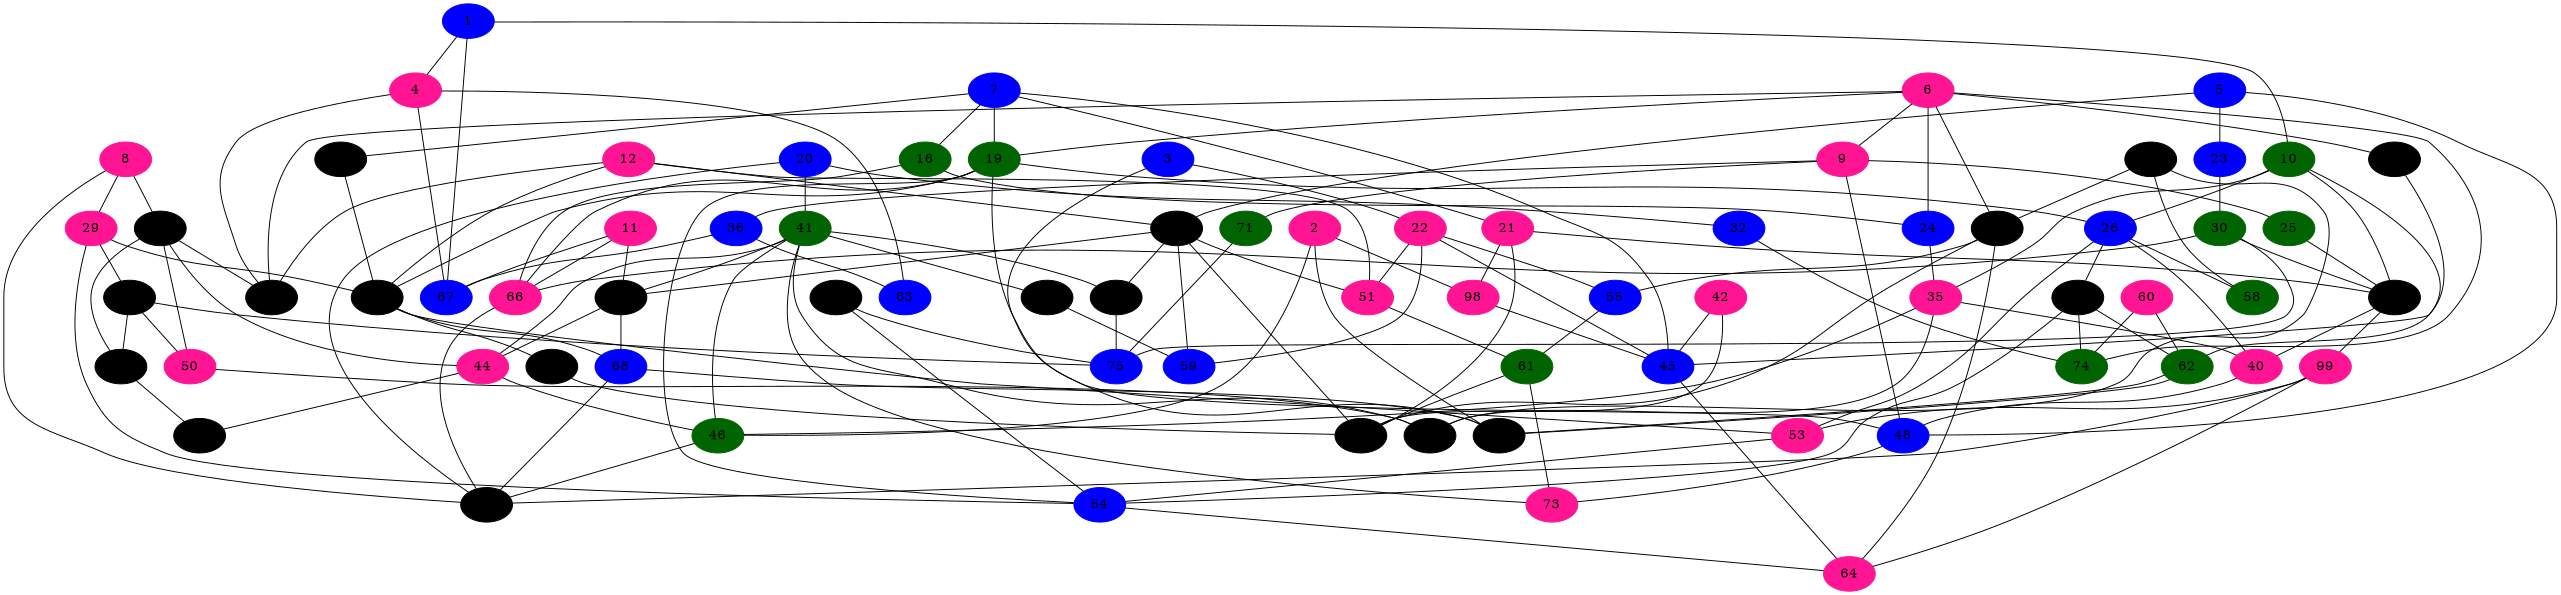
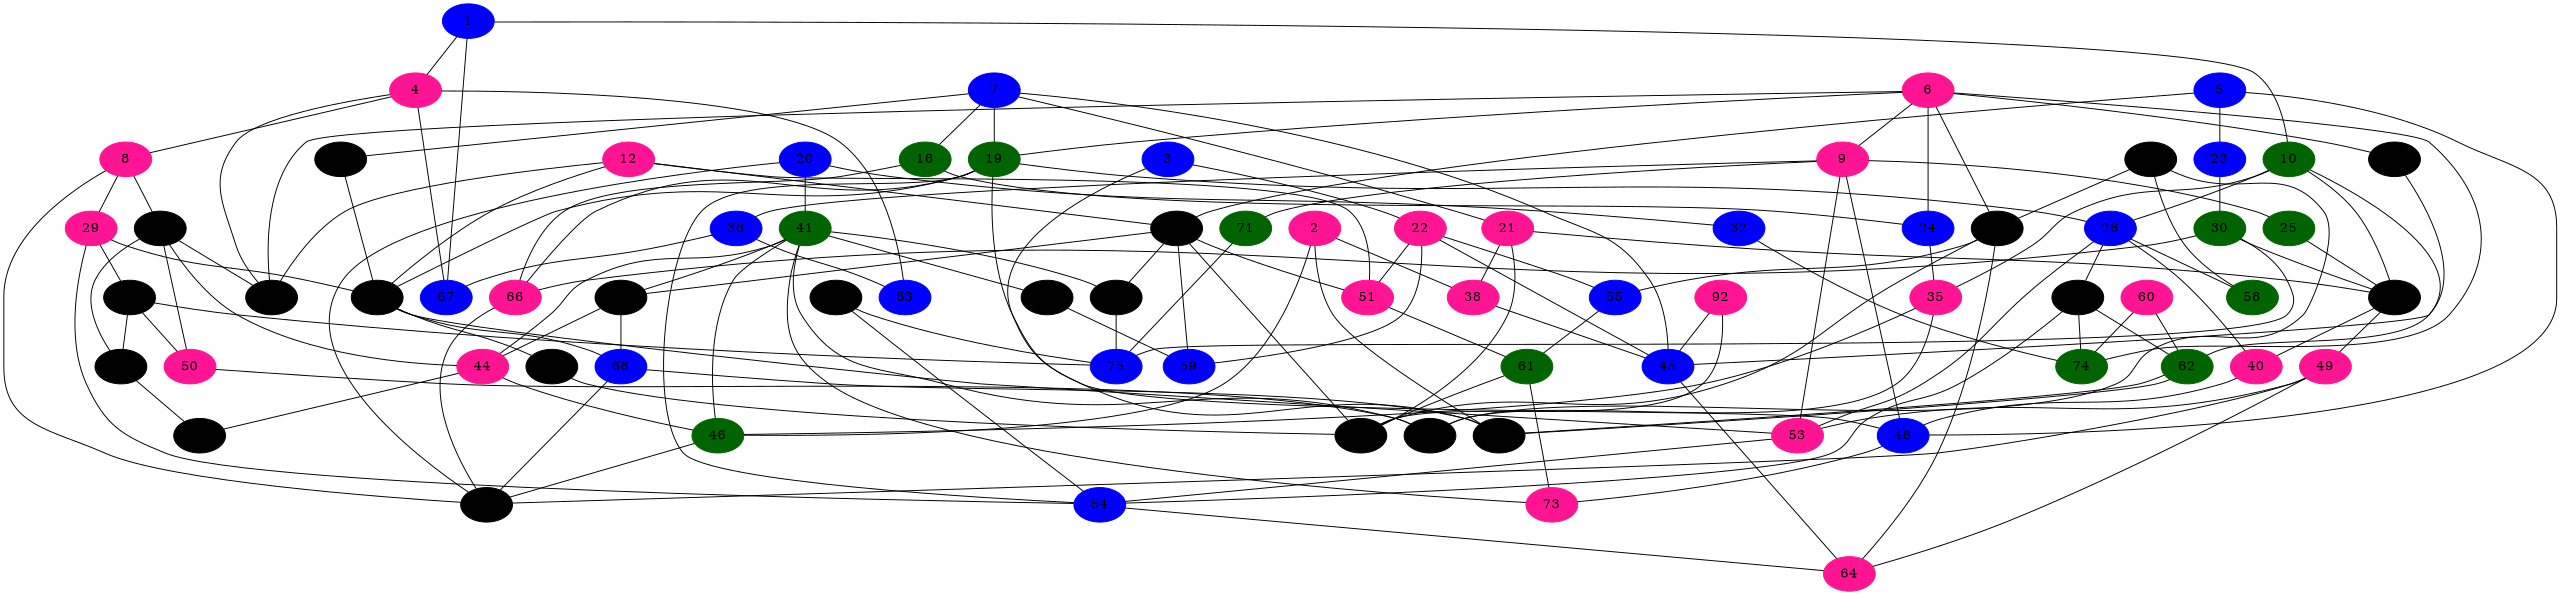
none -> (235, 133)
(631, 228) -> none
(1473, 298) -> (1473, 298)
(1721, 298) -> (1721, 298)
none -> (1820, 298)
(2099, 326) -> none
(2325, 367) -> (2325, 367)
